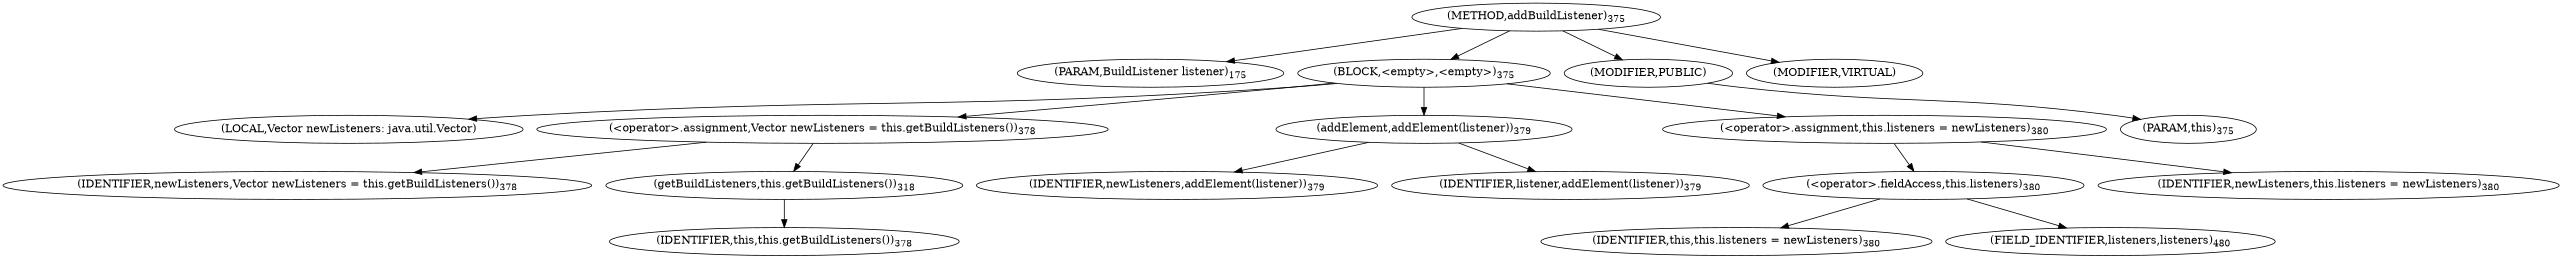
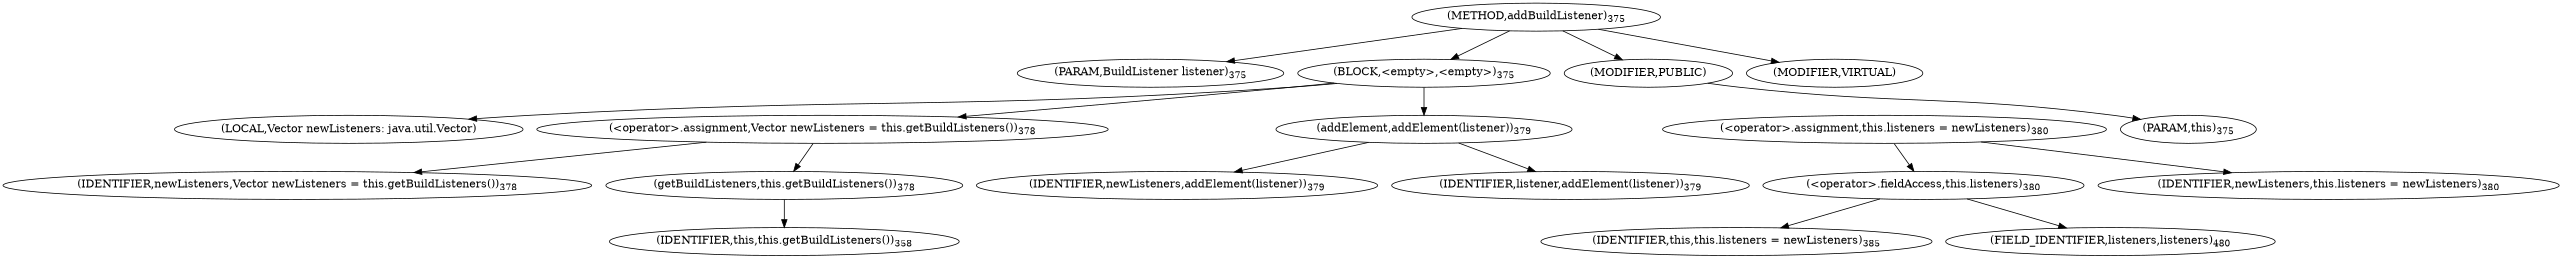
(1238, 72) -> (1238, 72)
(1642, 100) -> none
(906, 184) -> (906, 184)
(904, 240) -> (904, 240)
(1872, 240) -> (1872, 240)
